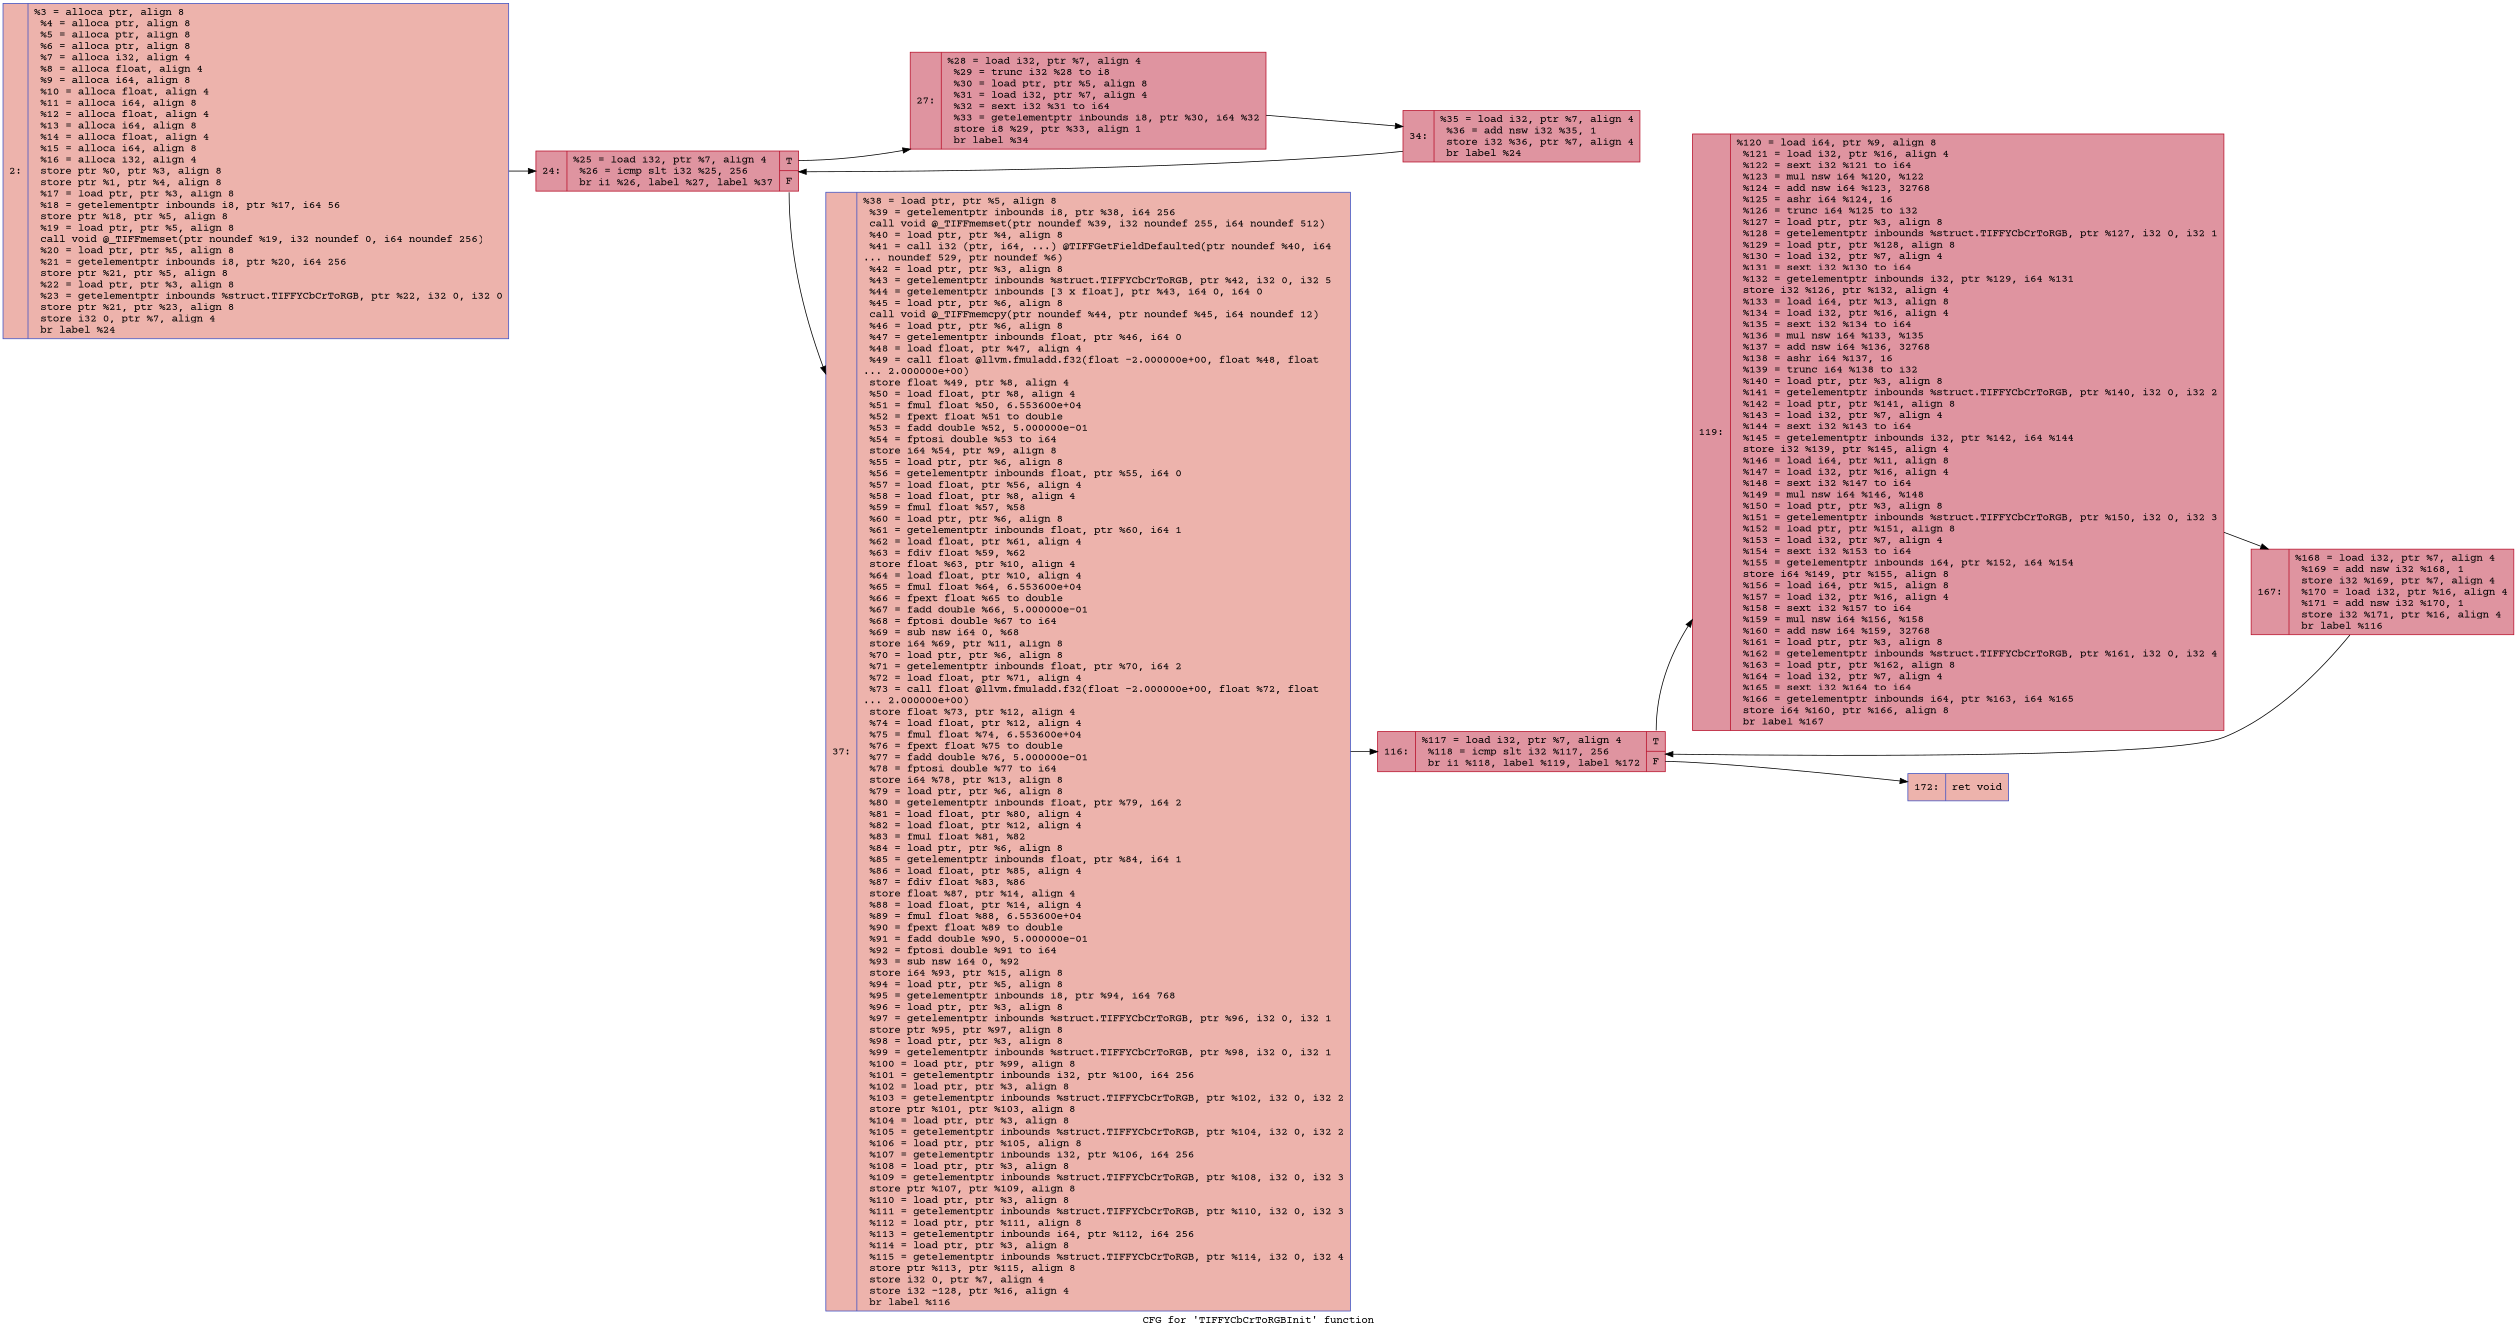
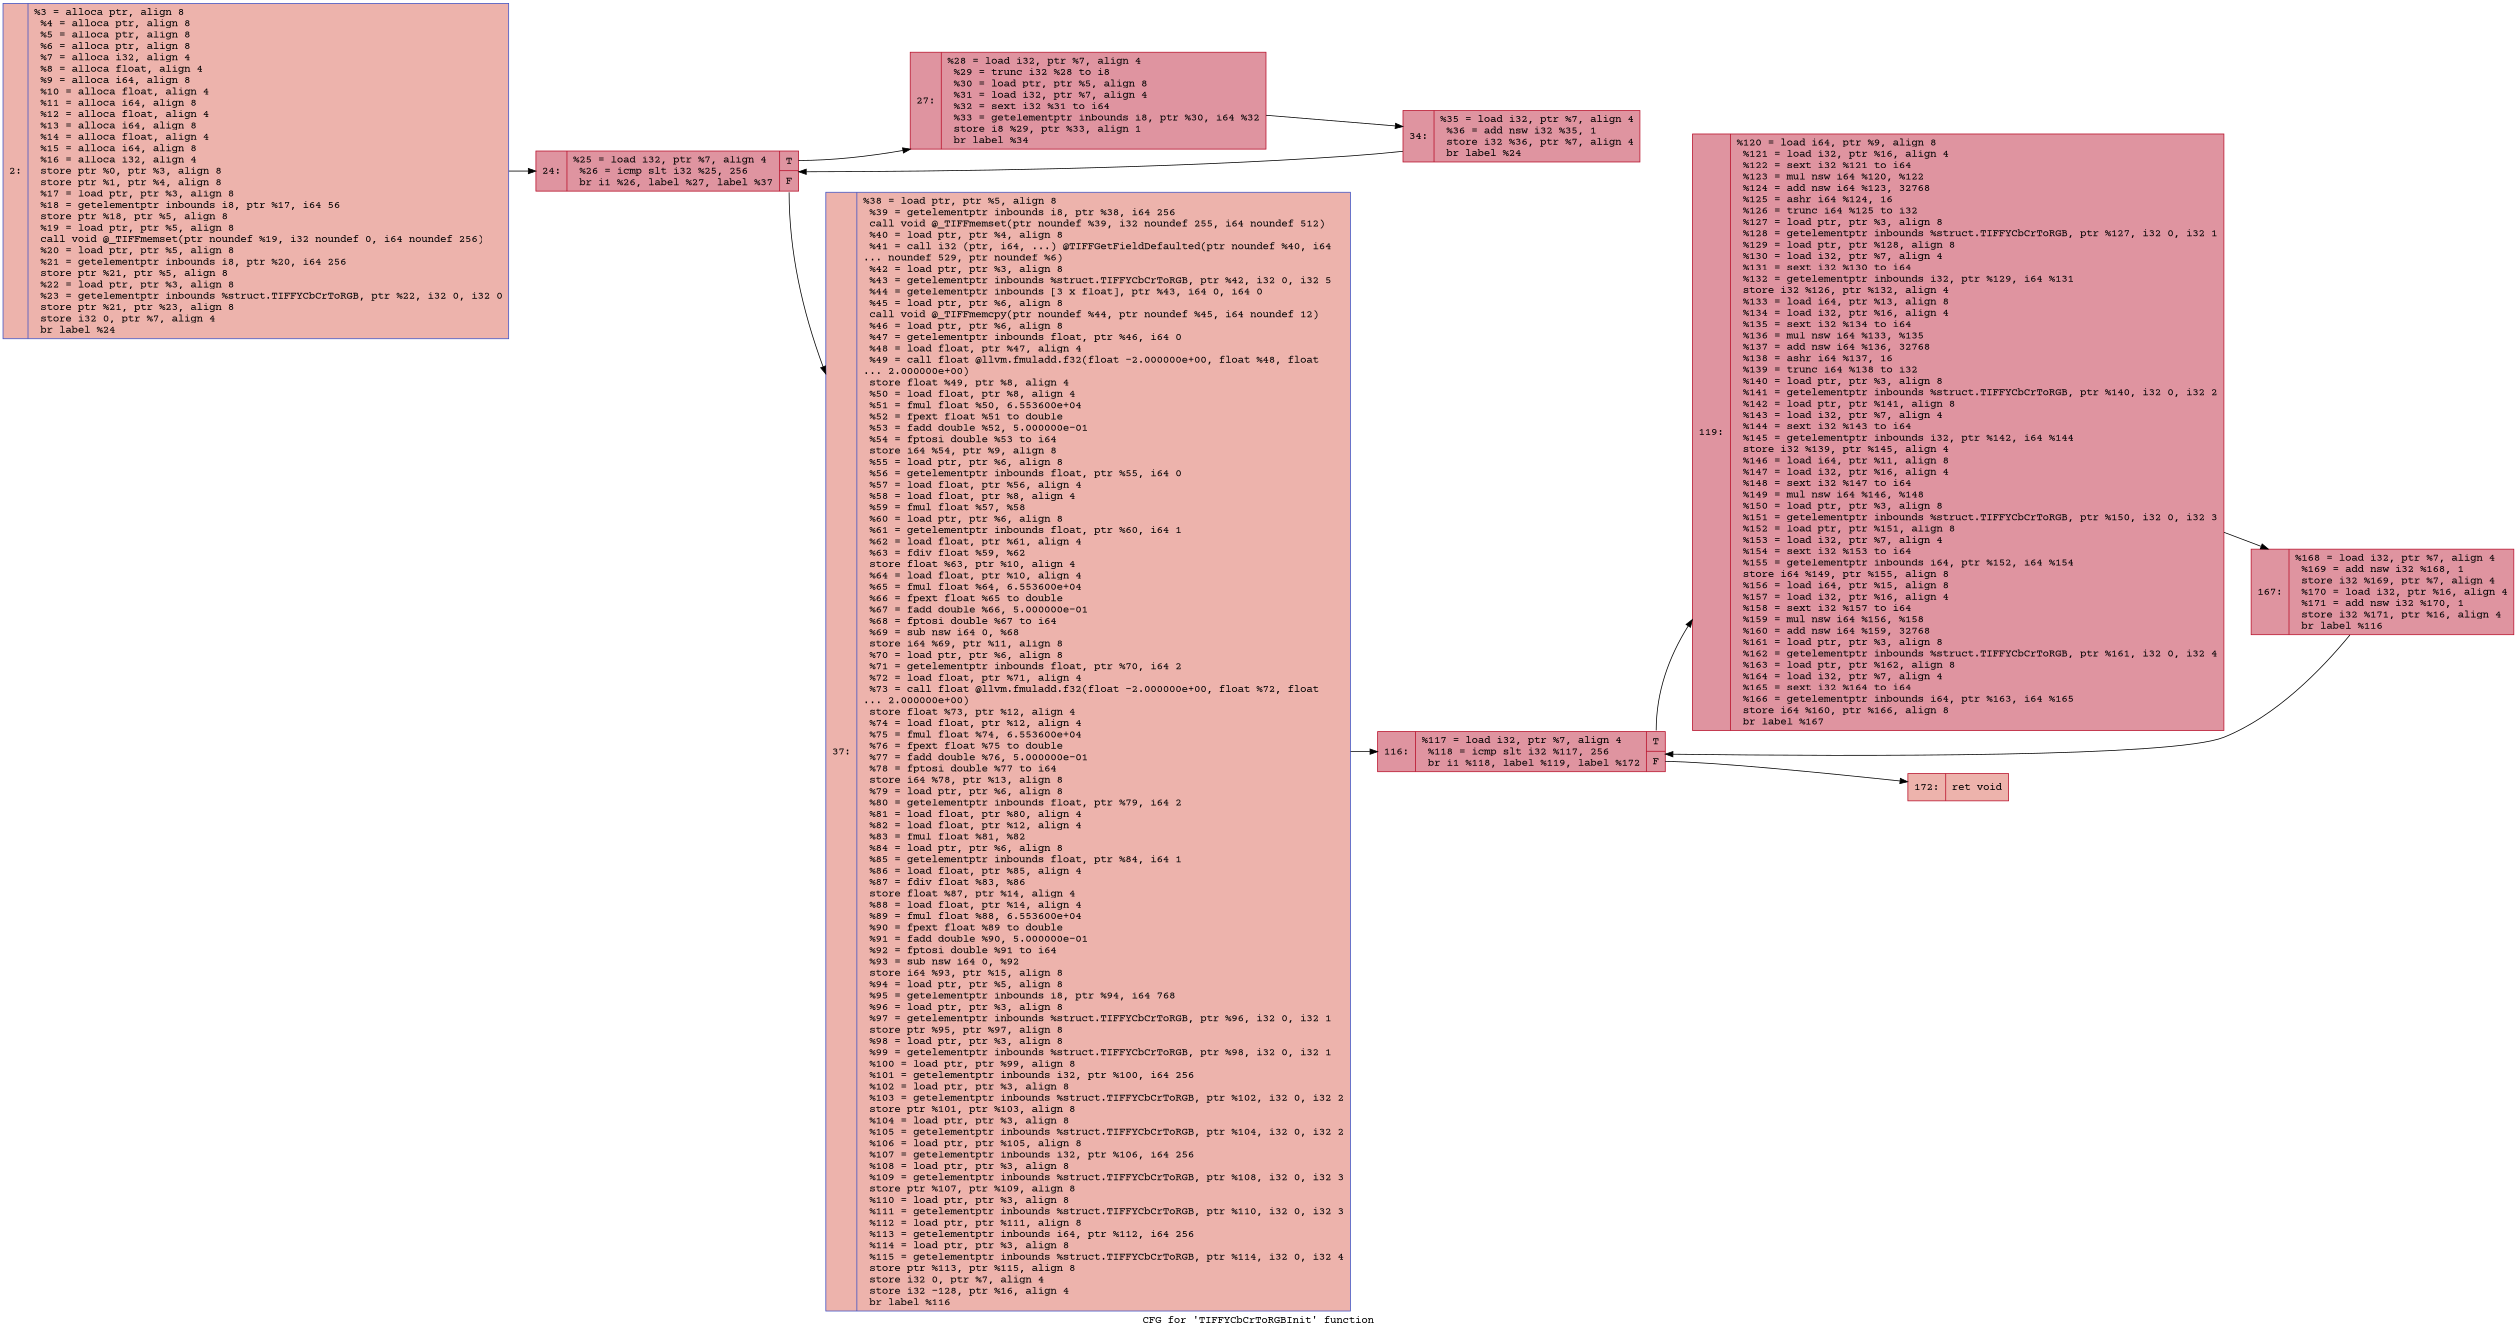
(1958, 787) -> (1958, 787)
